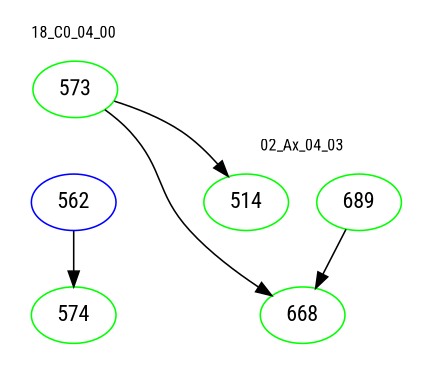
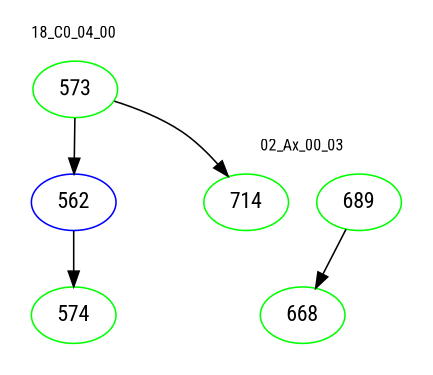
(303, 147) -> (303, 147)
(246, 202) -> (246, 202)
(172, 206) -> (75, 138)
